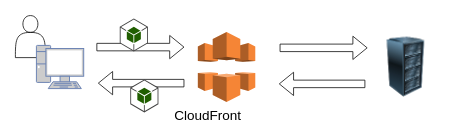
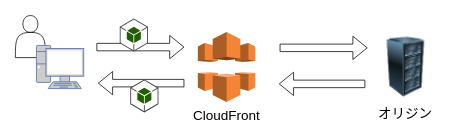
none -> (405, 114)
(208, 116) -> (226, 116)
